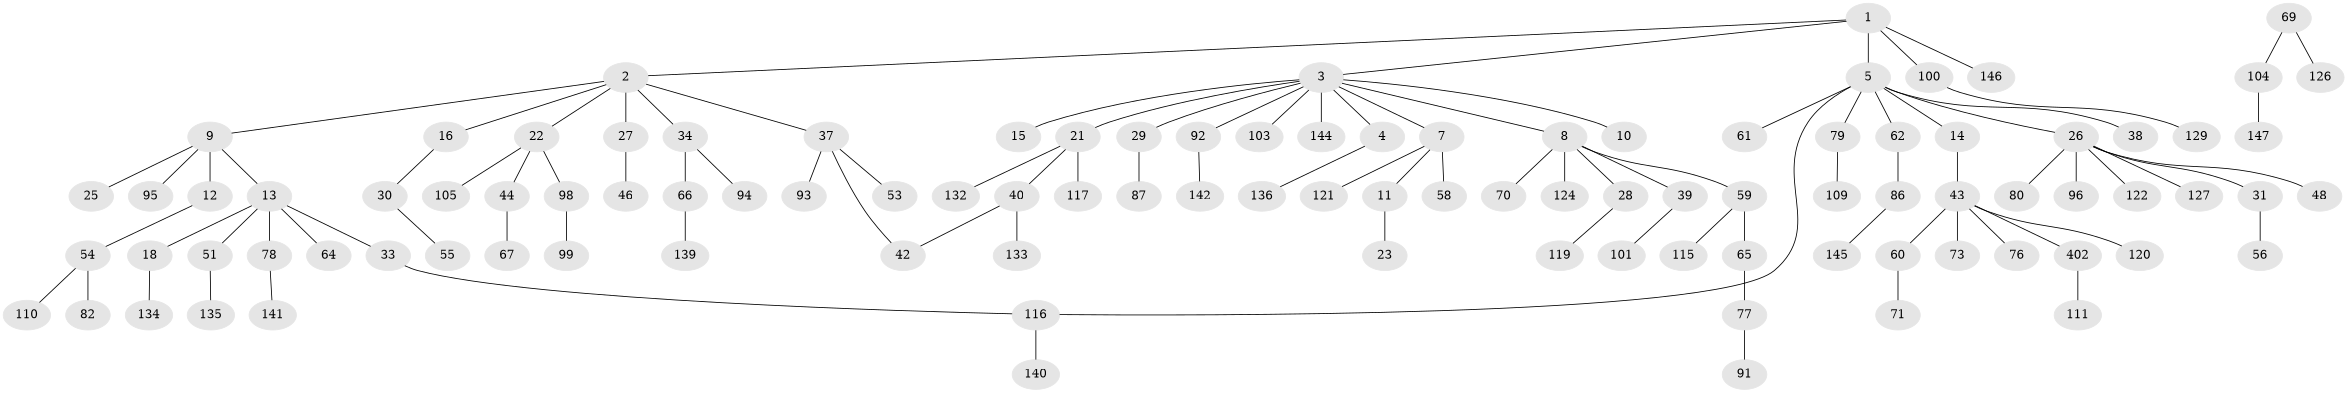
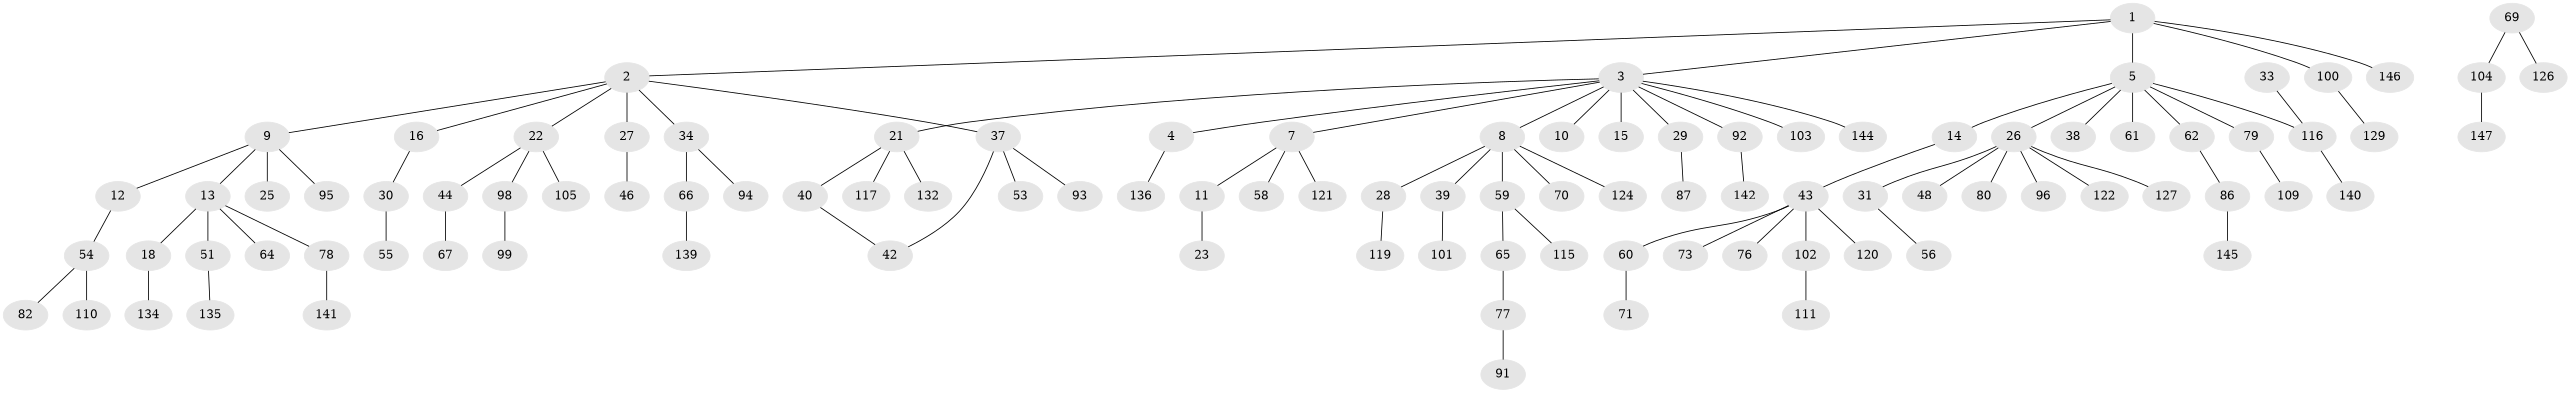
(329, 226) -> none
(1017, 256) -> none
(2078, 256) -> (1806, 256)
